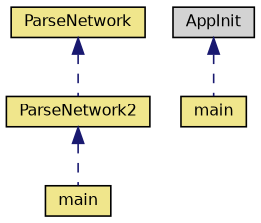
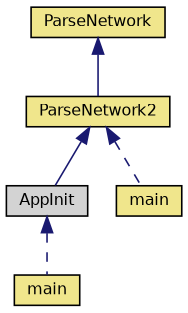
(78, 75) -> (98, 75)
none -> (68, 163)
